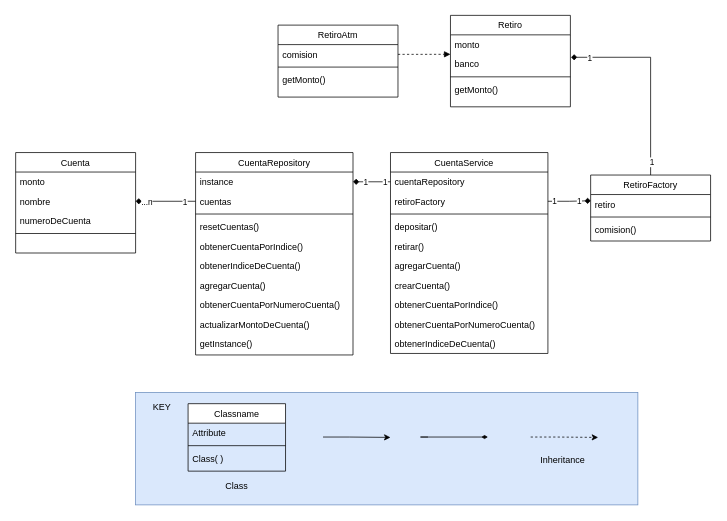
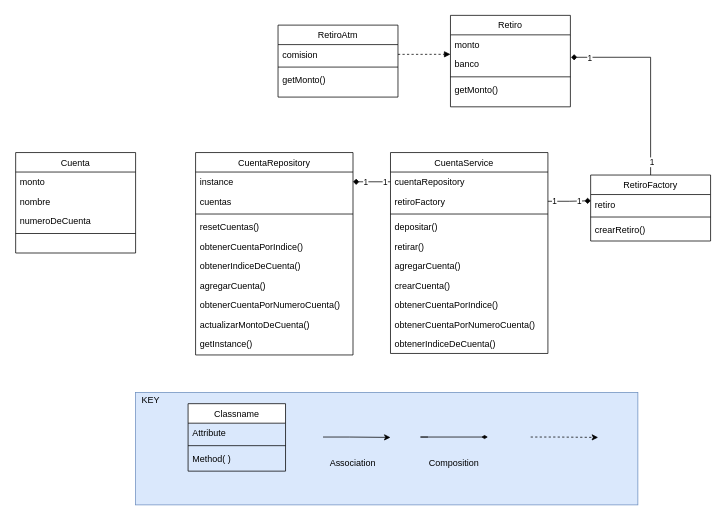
(167, 201) -> none
(618, 230) -> (626, 230)
(162, 408) -> (150, 400)
(210, 459) -> (214, 459)
(563, 460) -> none
none -> (353, 464)
none -> (454, 464)
(237, 486) -> none
